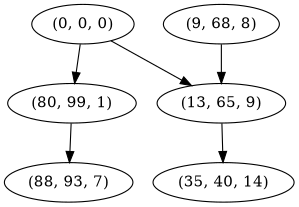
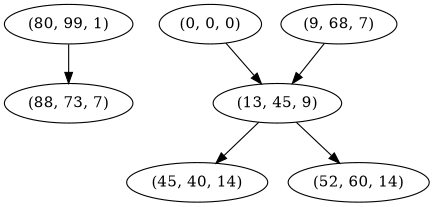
(221, 24) -> (339, 24)
(78, 58) -> none
(221, 103) -> (277, 103)
(69, 182) -> (69, 103)
(224, 182) -> (197, 182)
none -> (359, 182)
